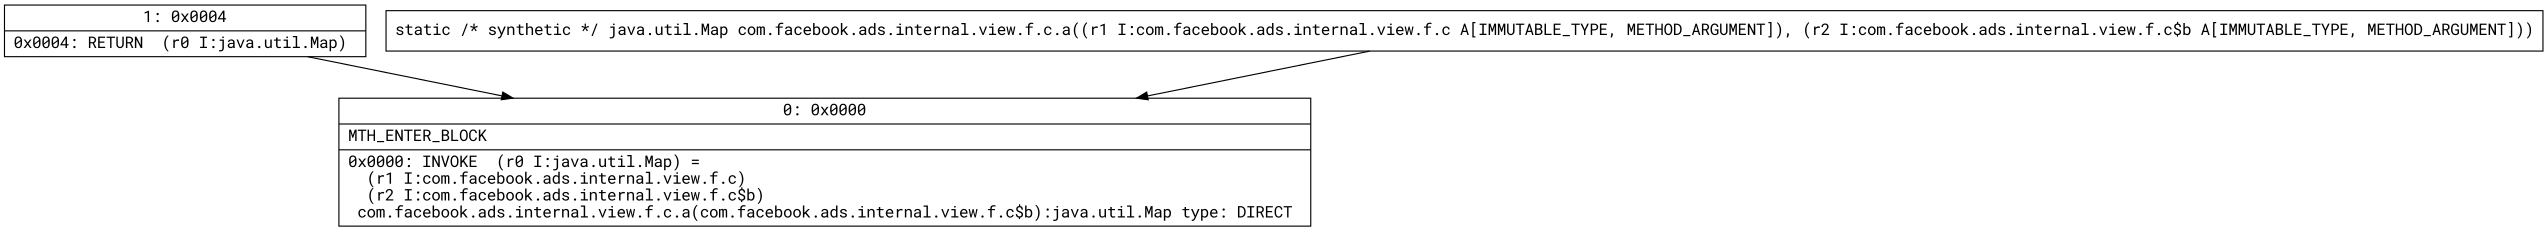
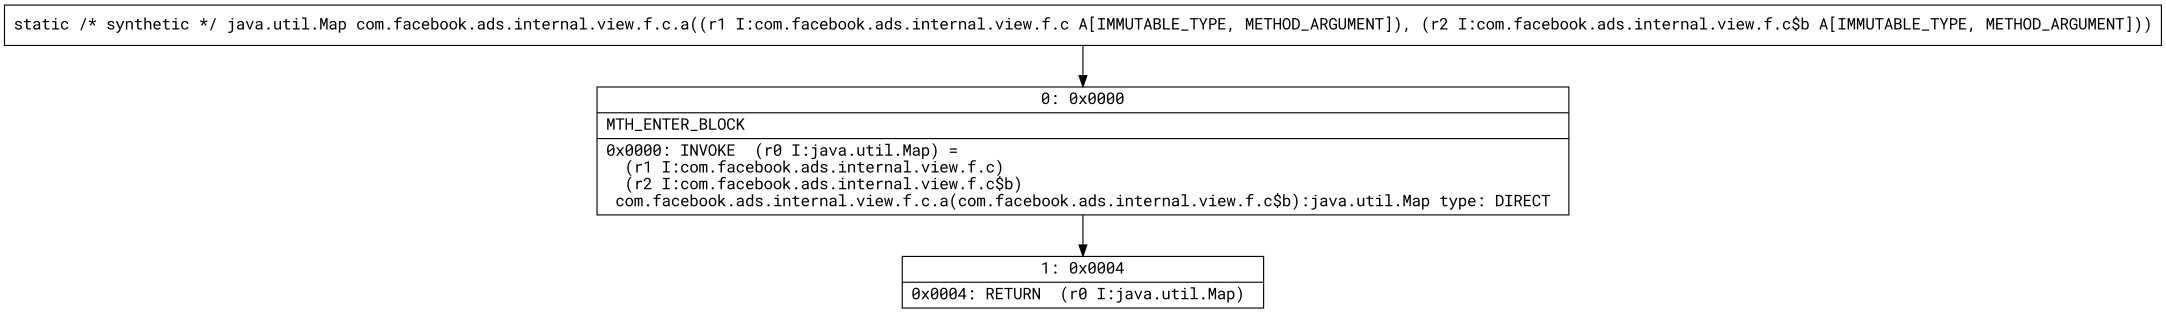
(405, 76) -> (1083, 230)
